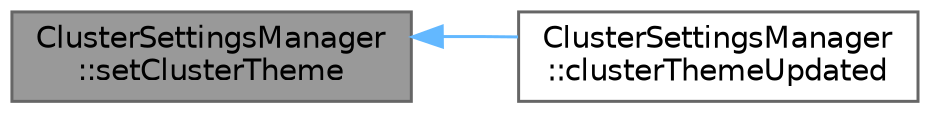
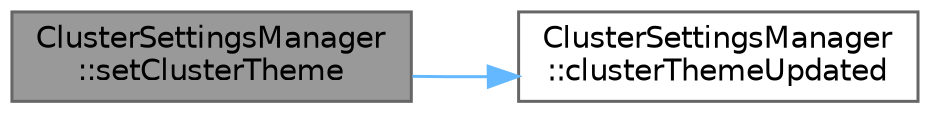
(480, 37) -> (450, 77)
